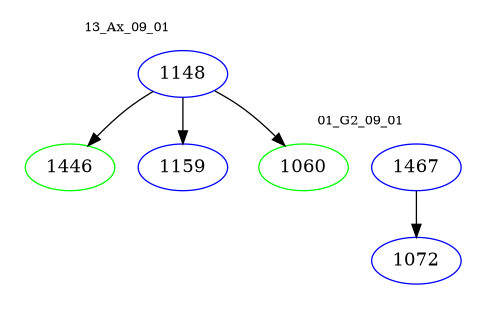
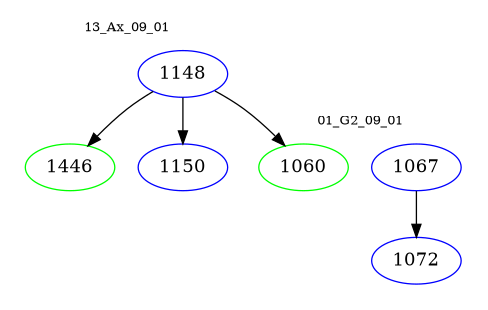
(183, 167) -> (183, 167)
(416, 167) -> (416, 167)
